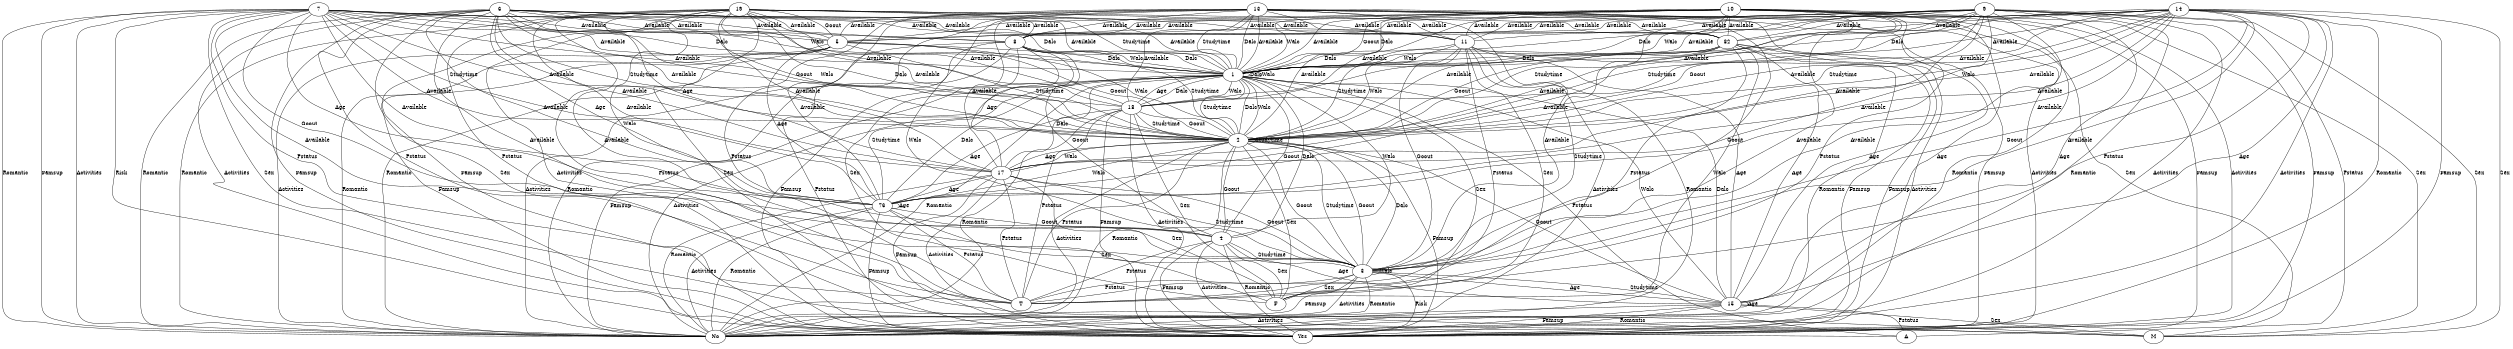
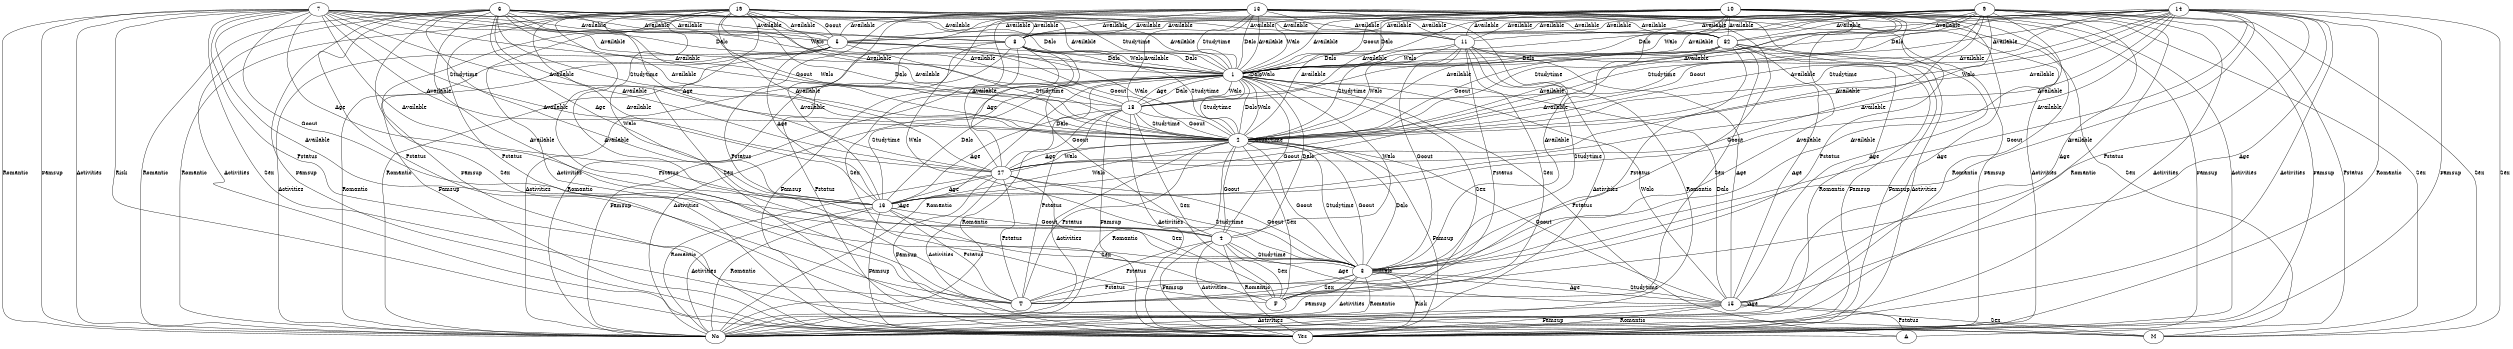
(920, 29) -> none
(1001, 173) -> (1001, 173)
(1720, 173) -> (1720, 173)
(882, 206) -> (882, 206)
